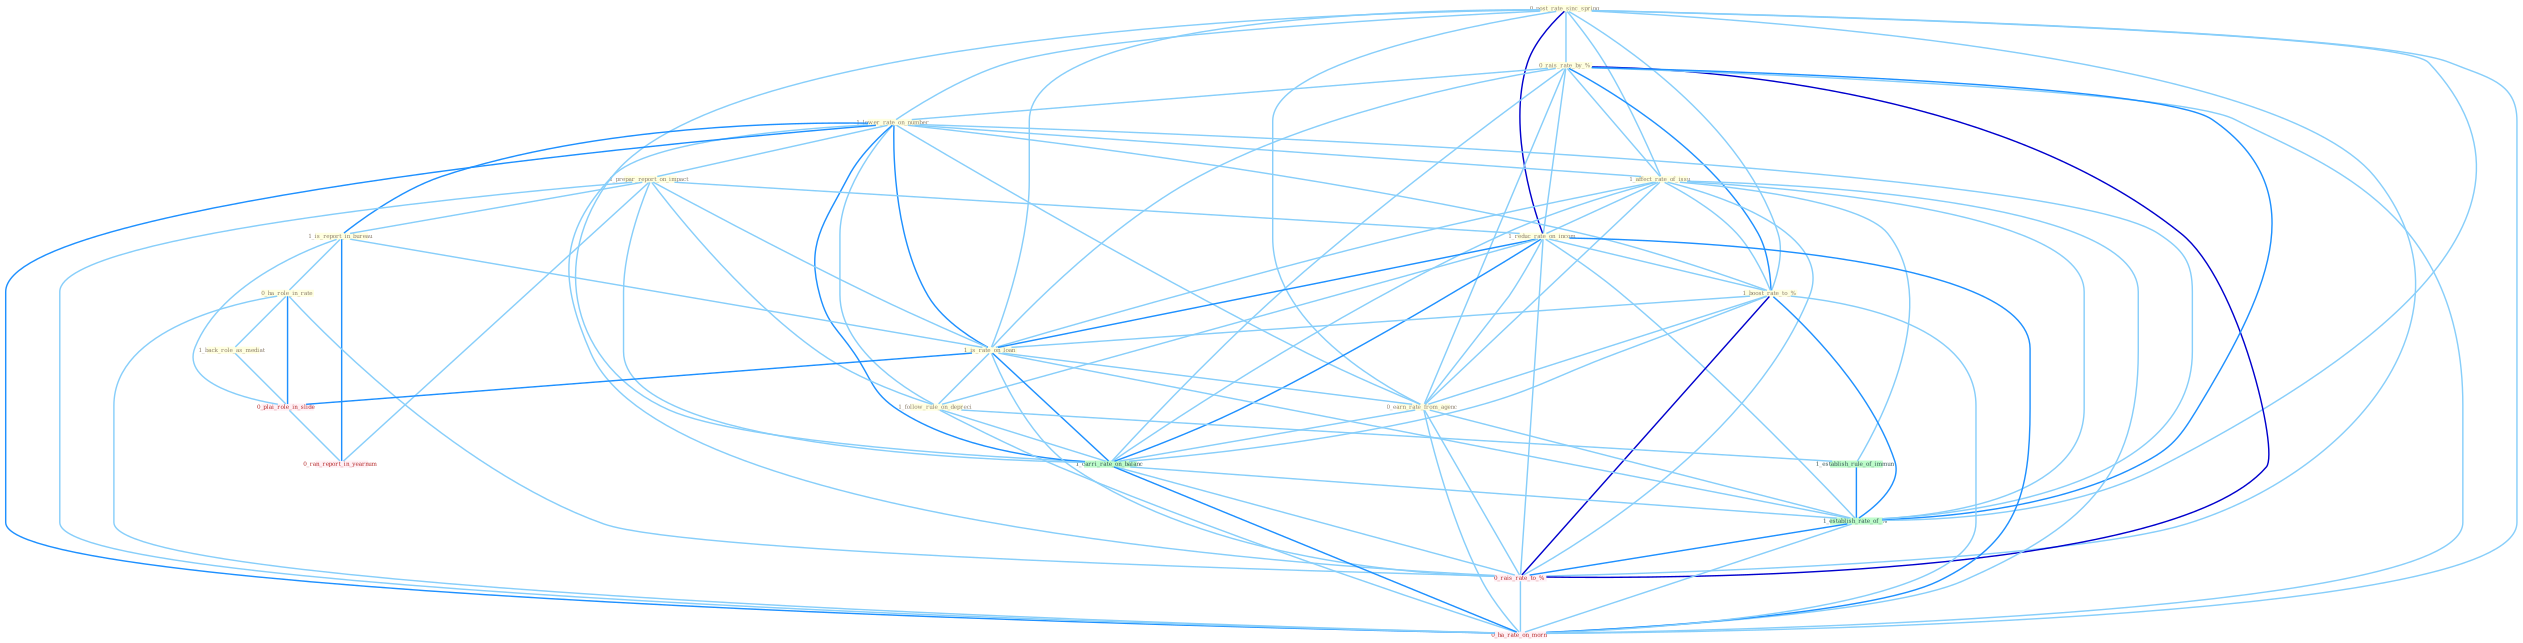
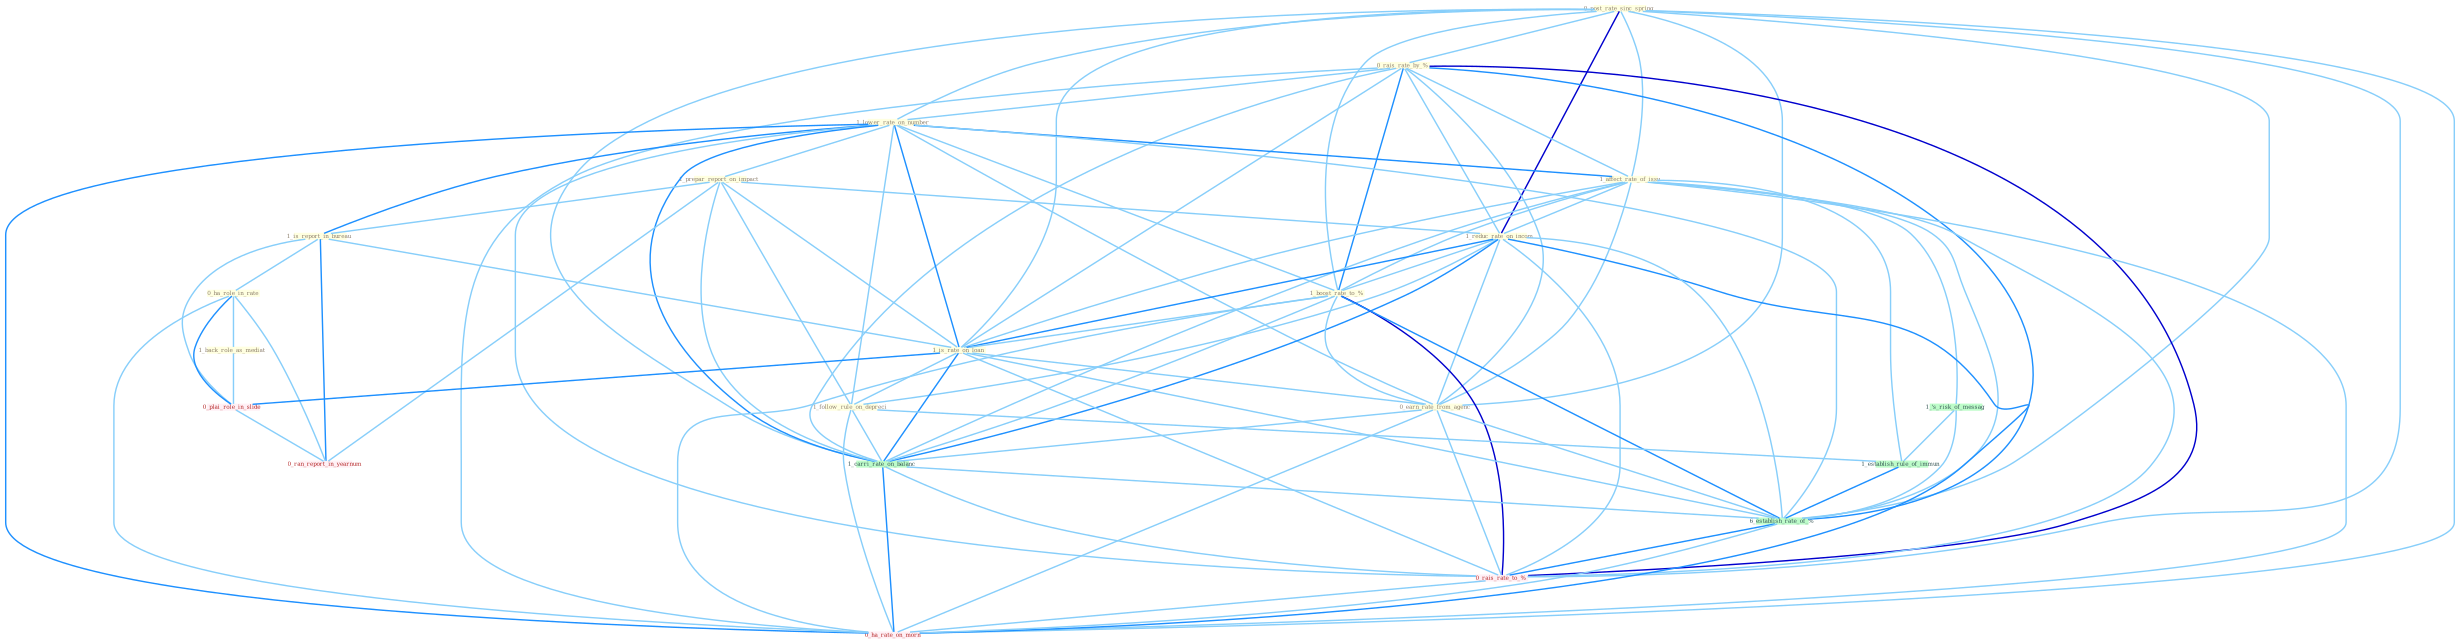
(1296, 152) -> (1350, 157)
none -> (1956, 407)
(1856, 521) -> (1782, 521)
(853, 551) -> (287, 375)
(139, 552) -> none
